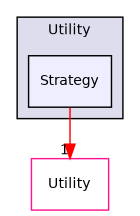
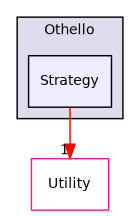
(70, 31) -> (70, 31)
